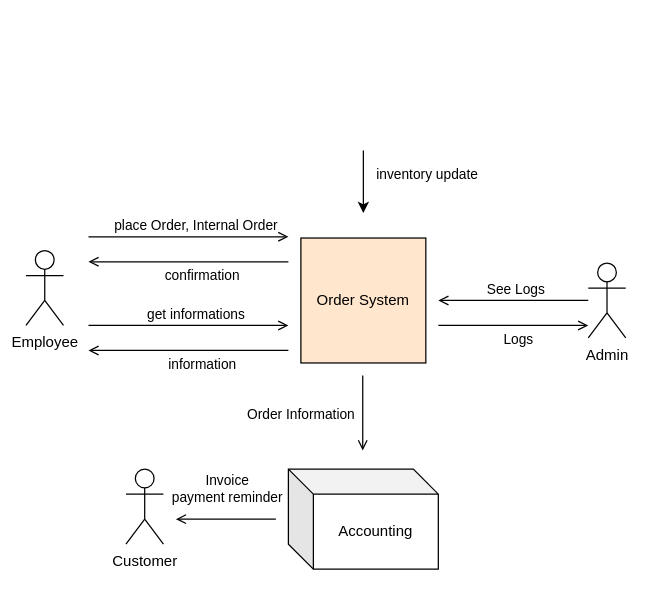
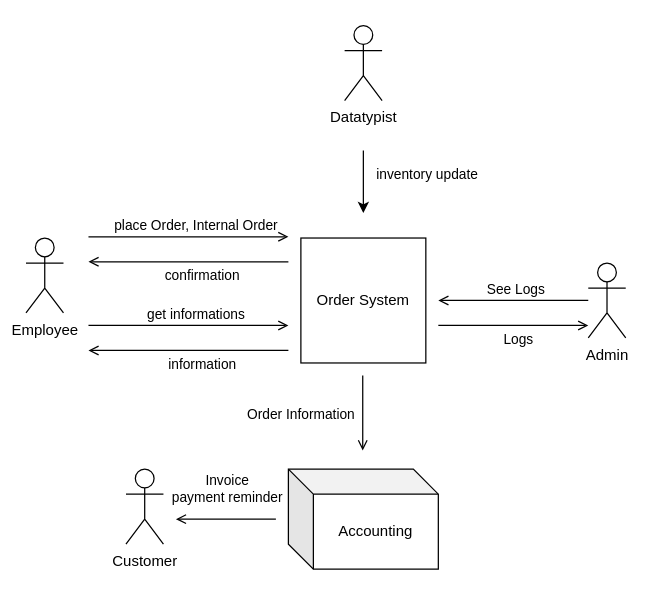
none -> (363, 63)
(44, 288) -> (44, 276)
(363, 301) -> (363, 301)
